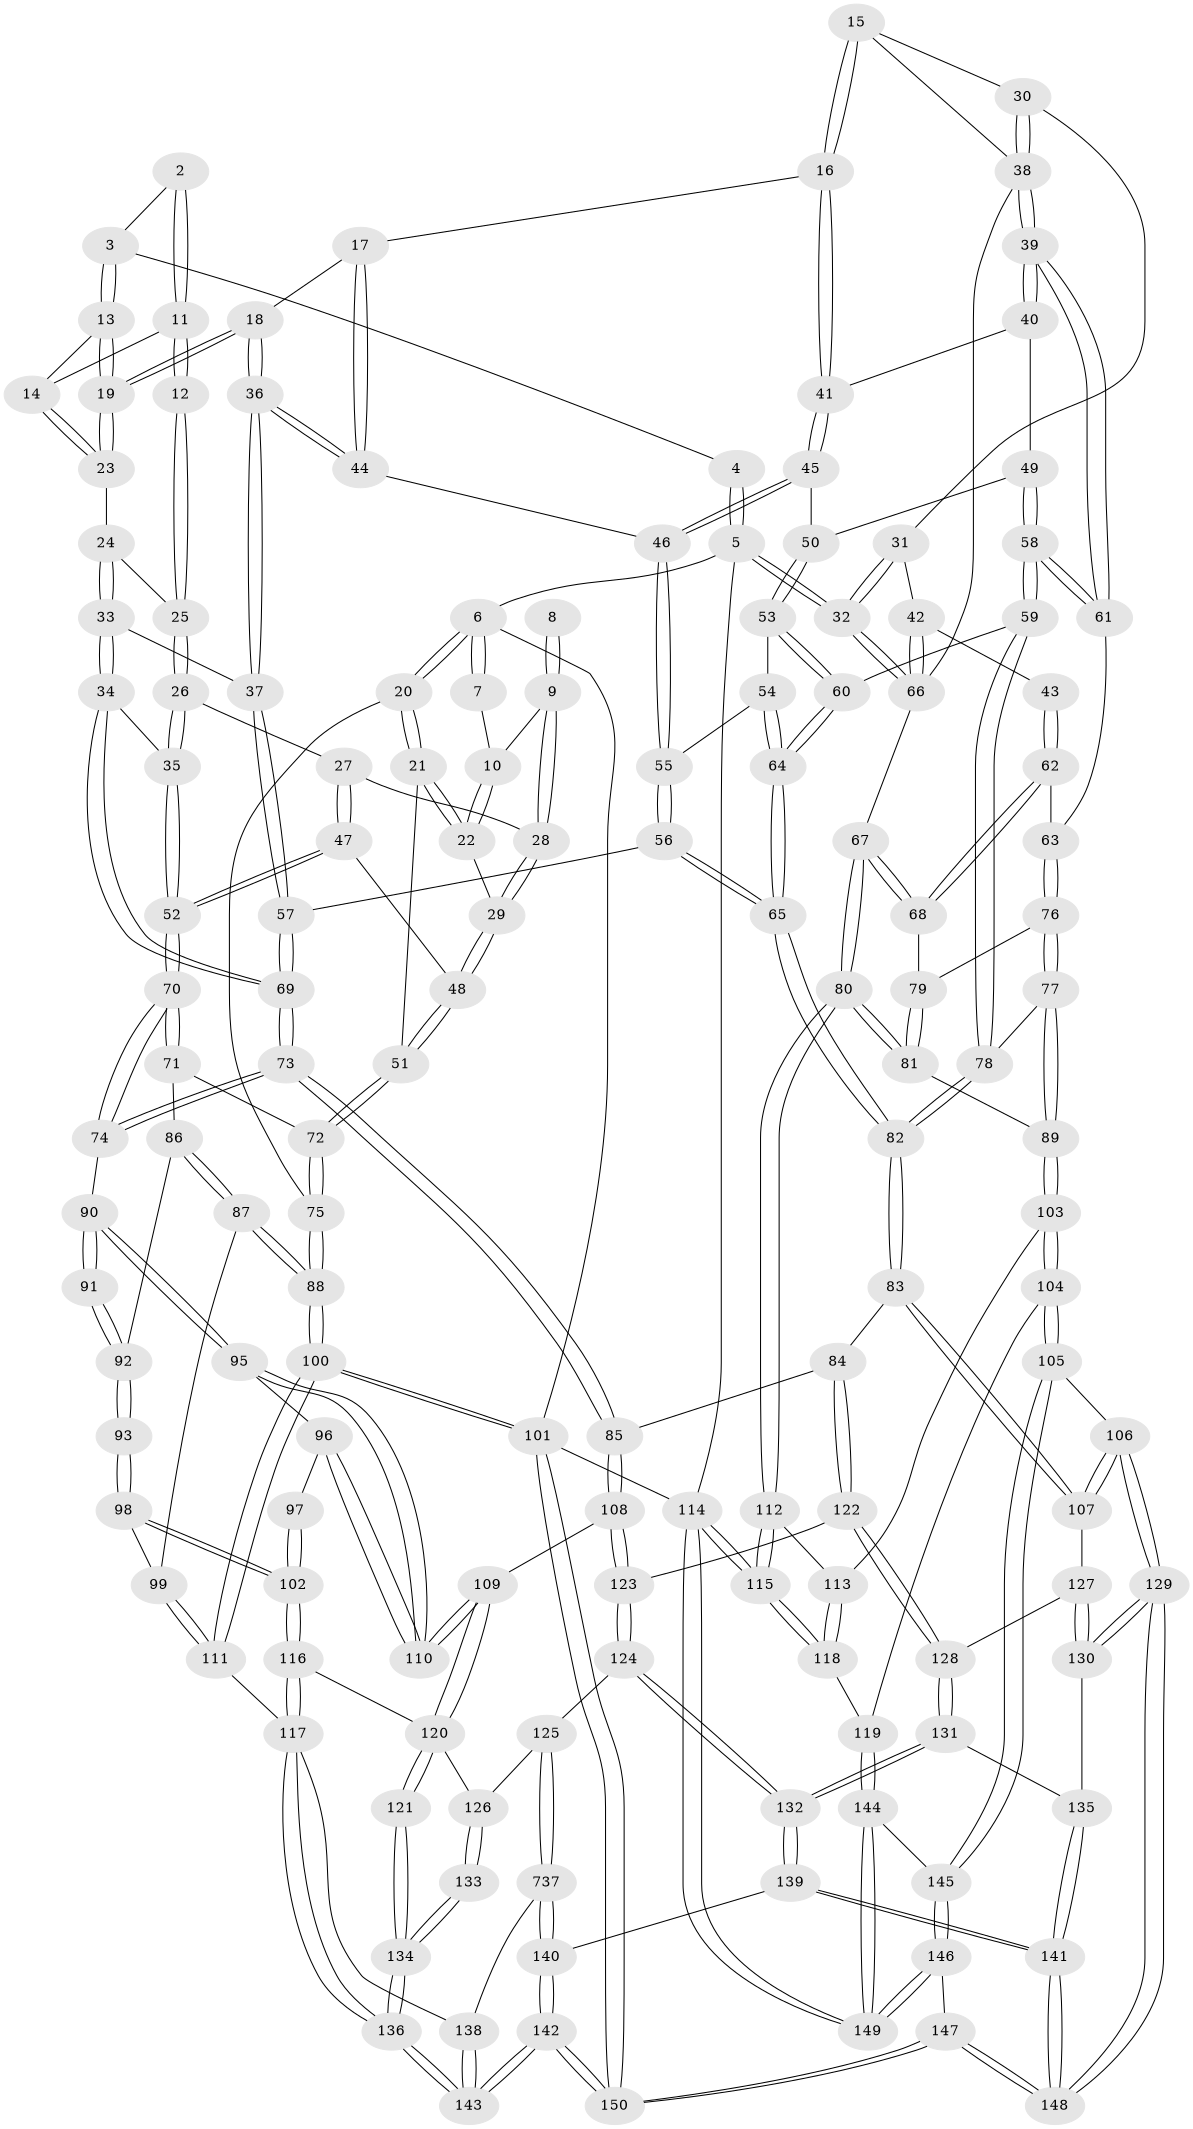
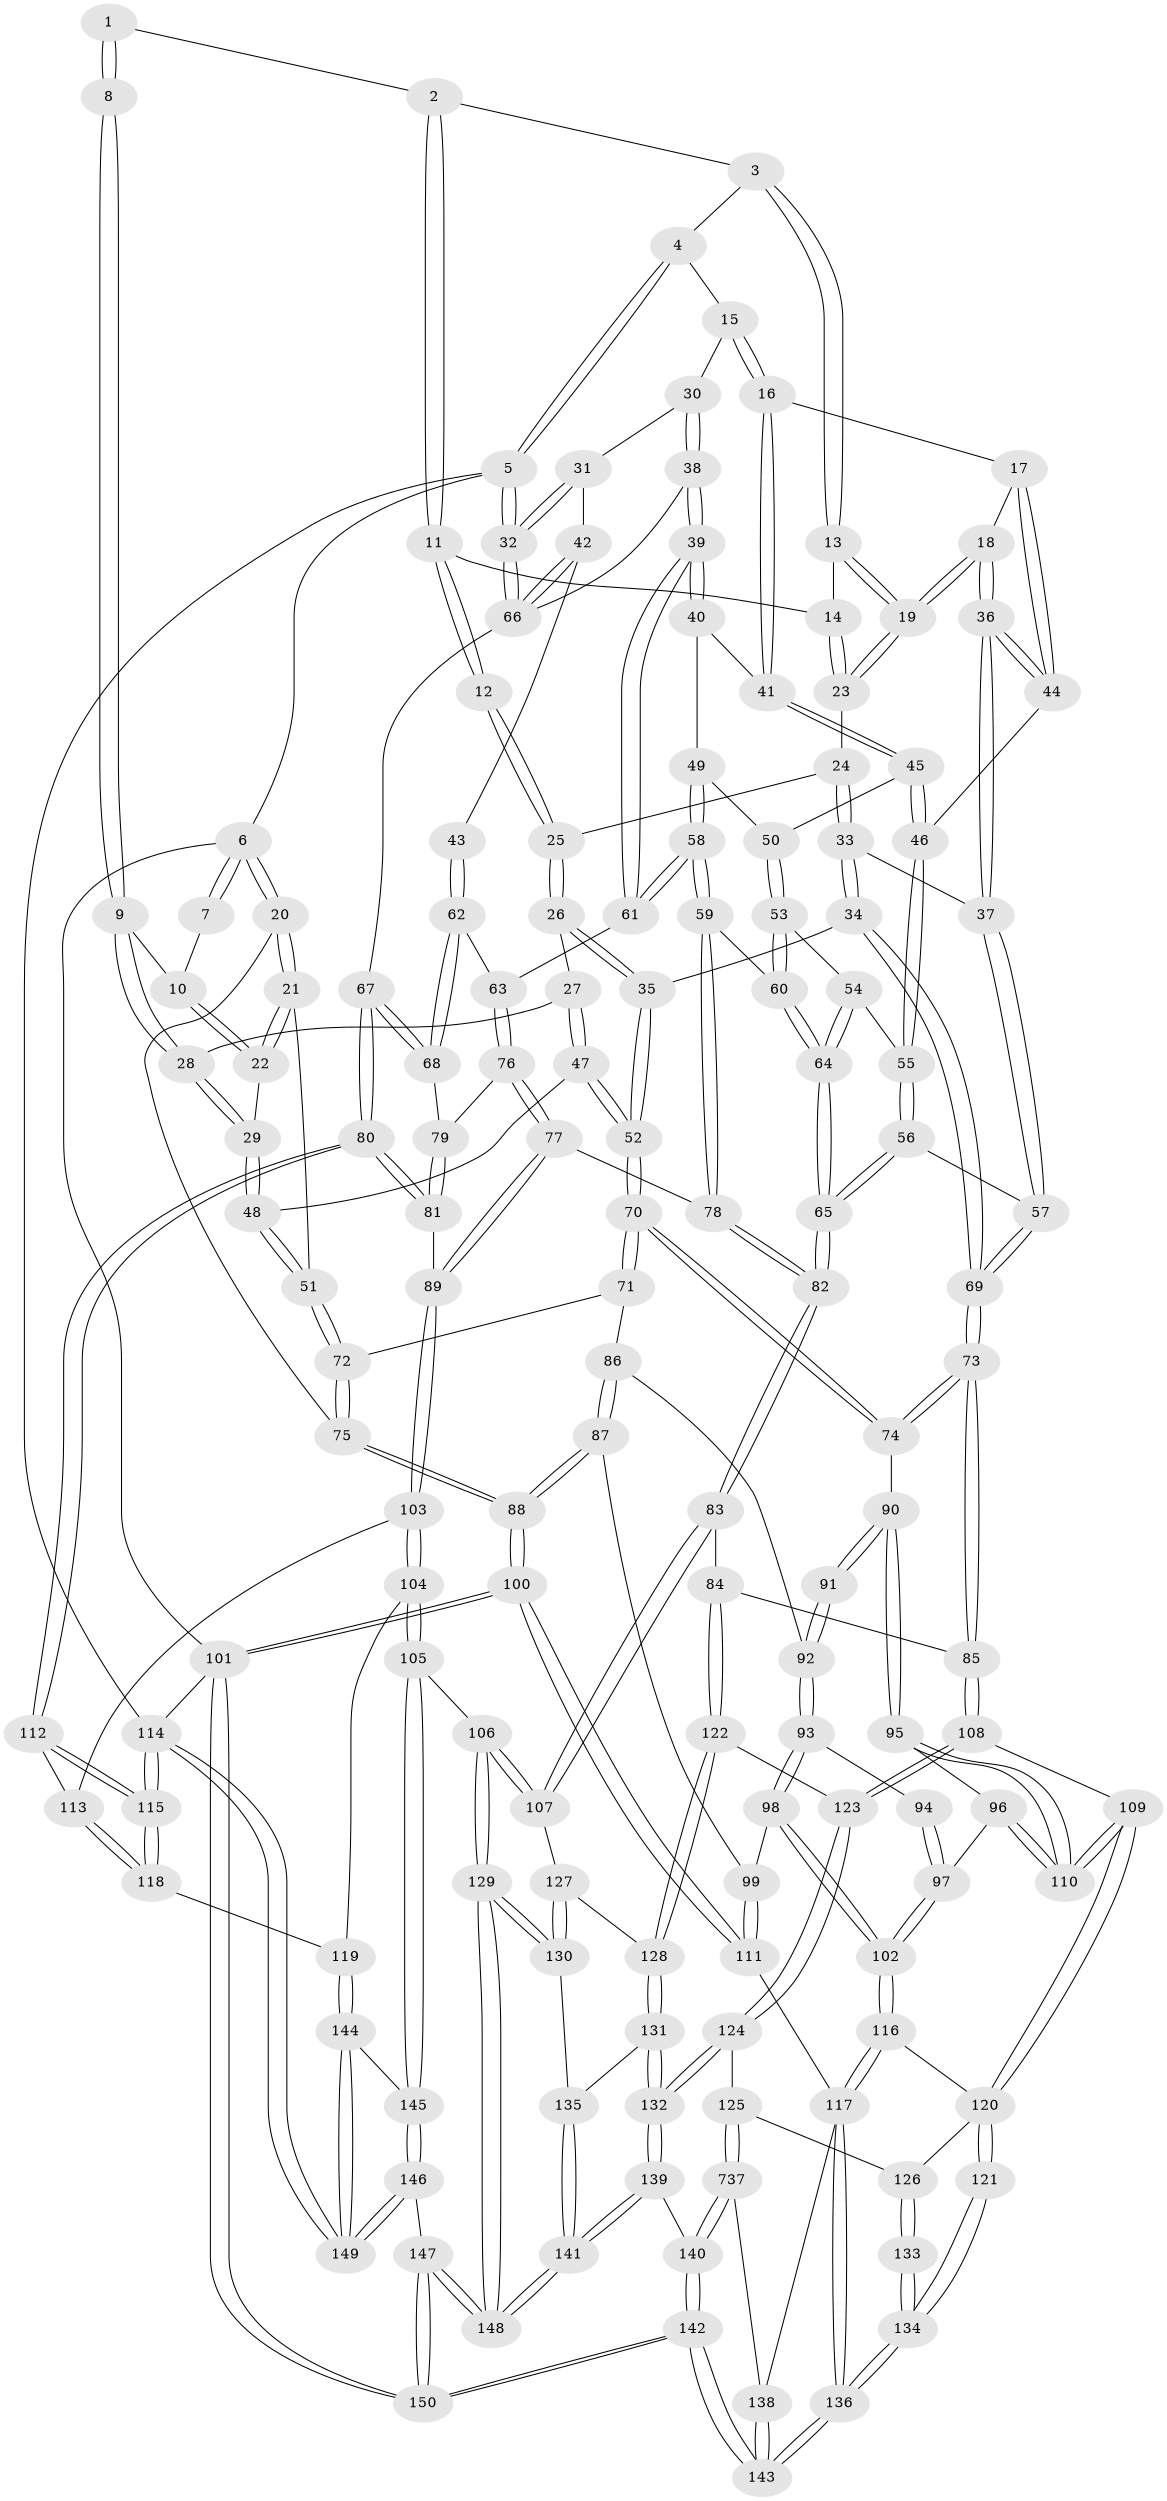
none -> (109, 23)
(940, 97) -> (704, 283)
none -> (924, 1808)
